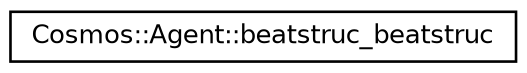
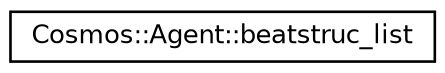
(263, 37) -> (223, 37)
